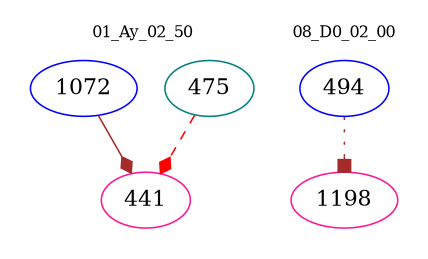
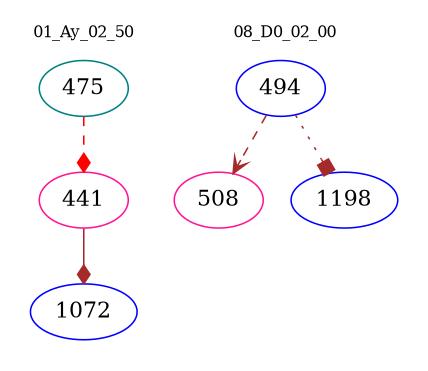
(110, 136) -> (84, 247)
none -> (219, 200)
(344, 200) -> (344, 200)
